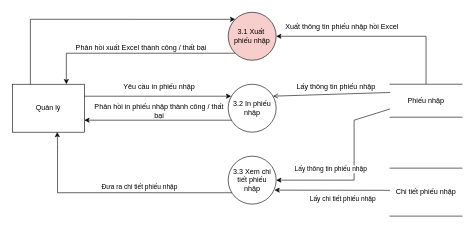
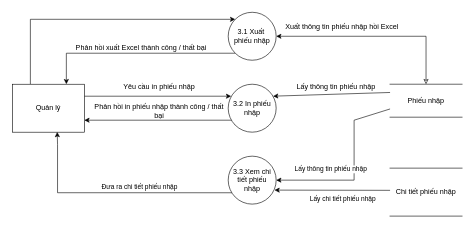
(252, 36) -> (252, 36)
(426, 79) -> (426, 78)
(277, 96) -> (278, 96)
